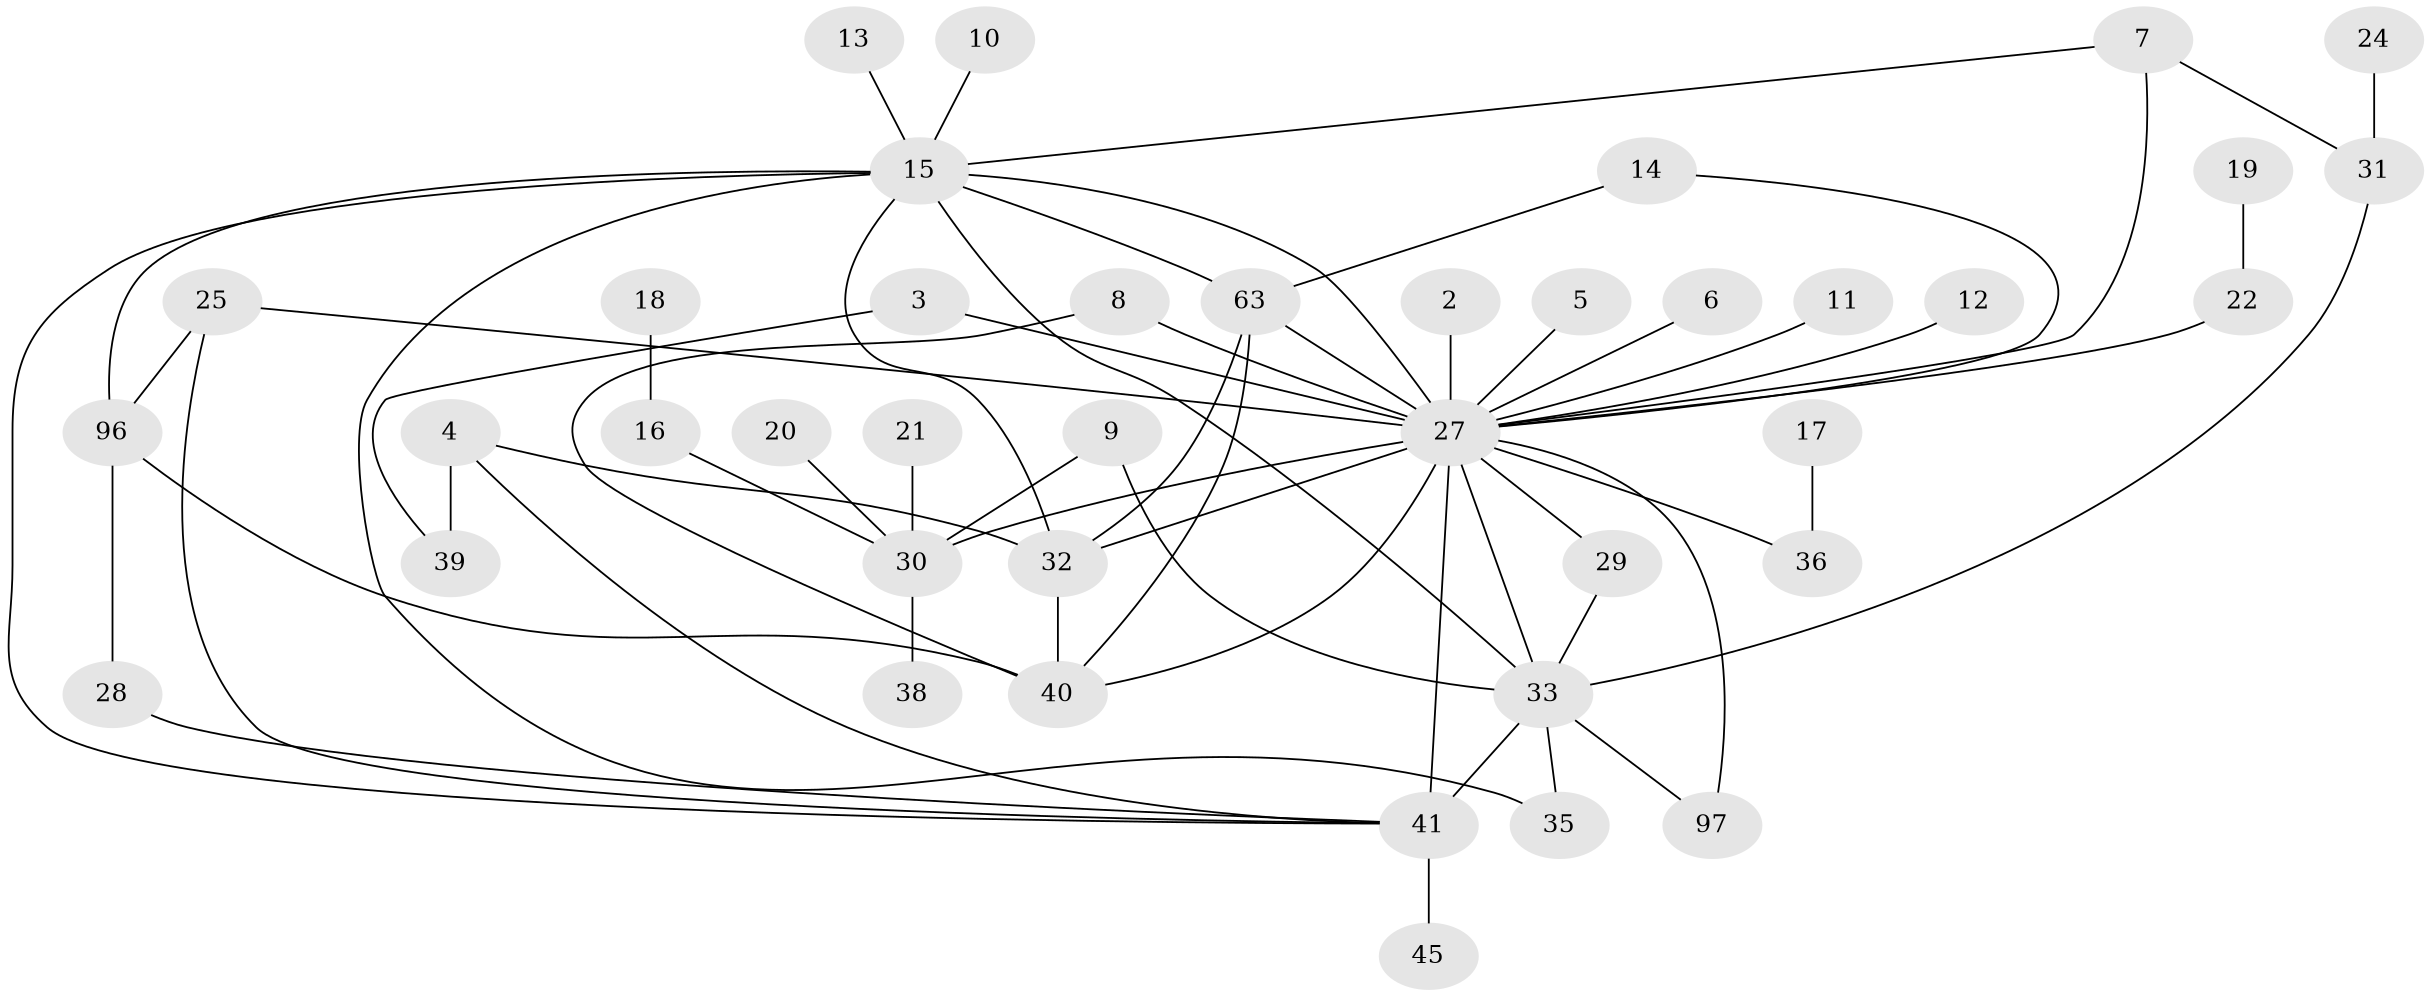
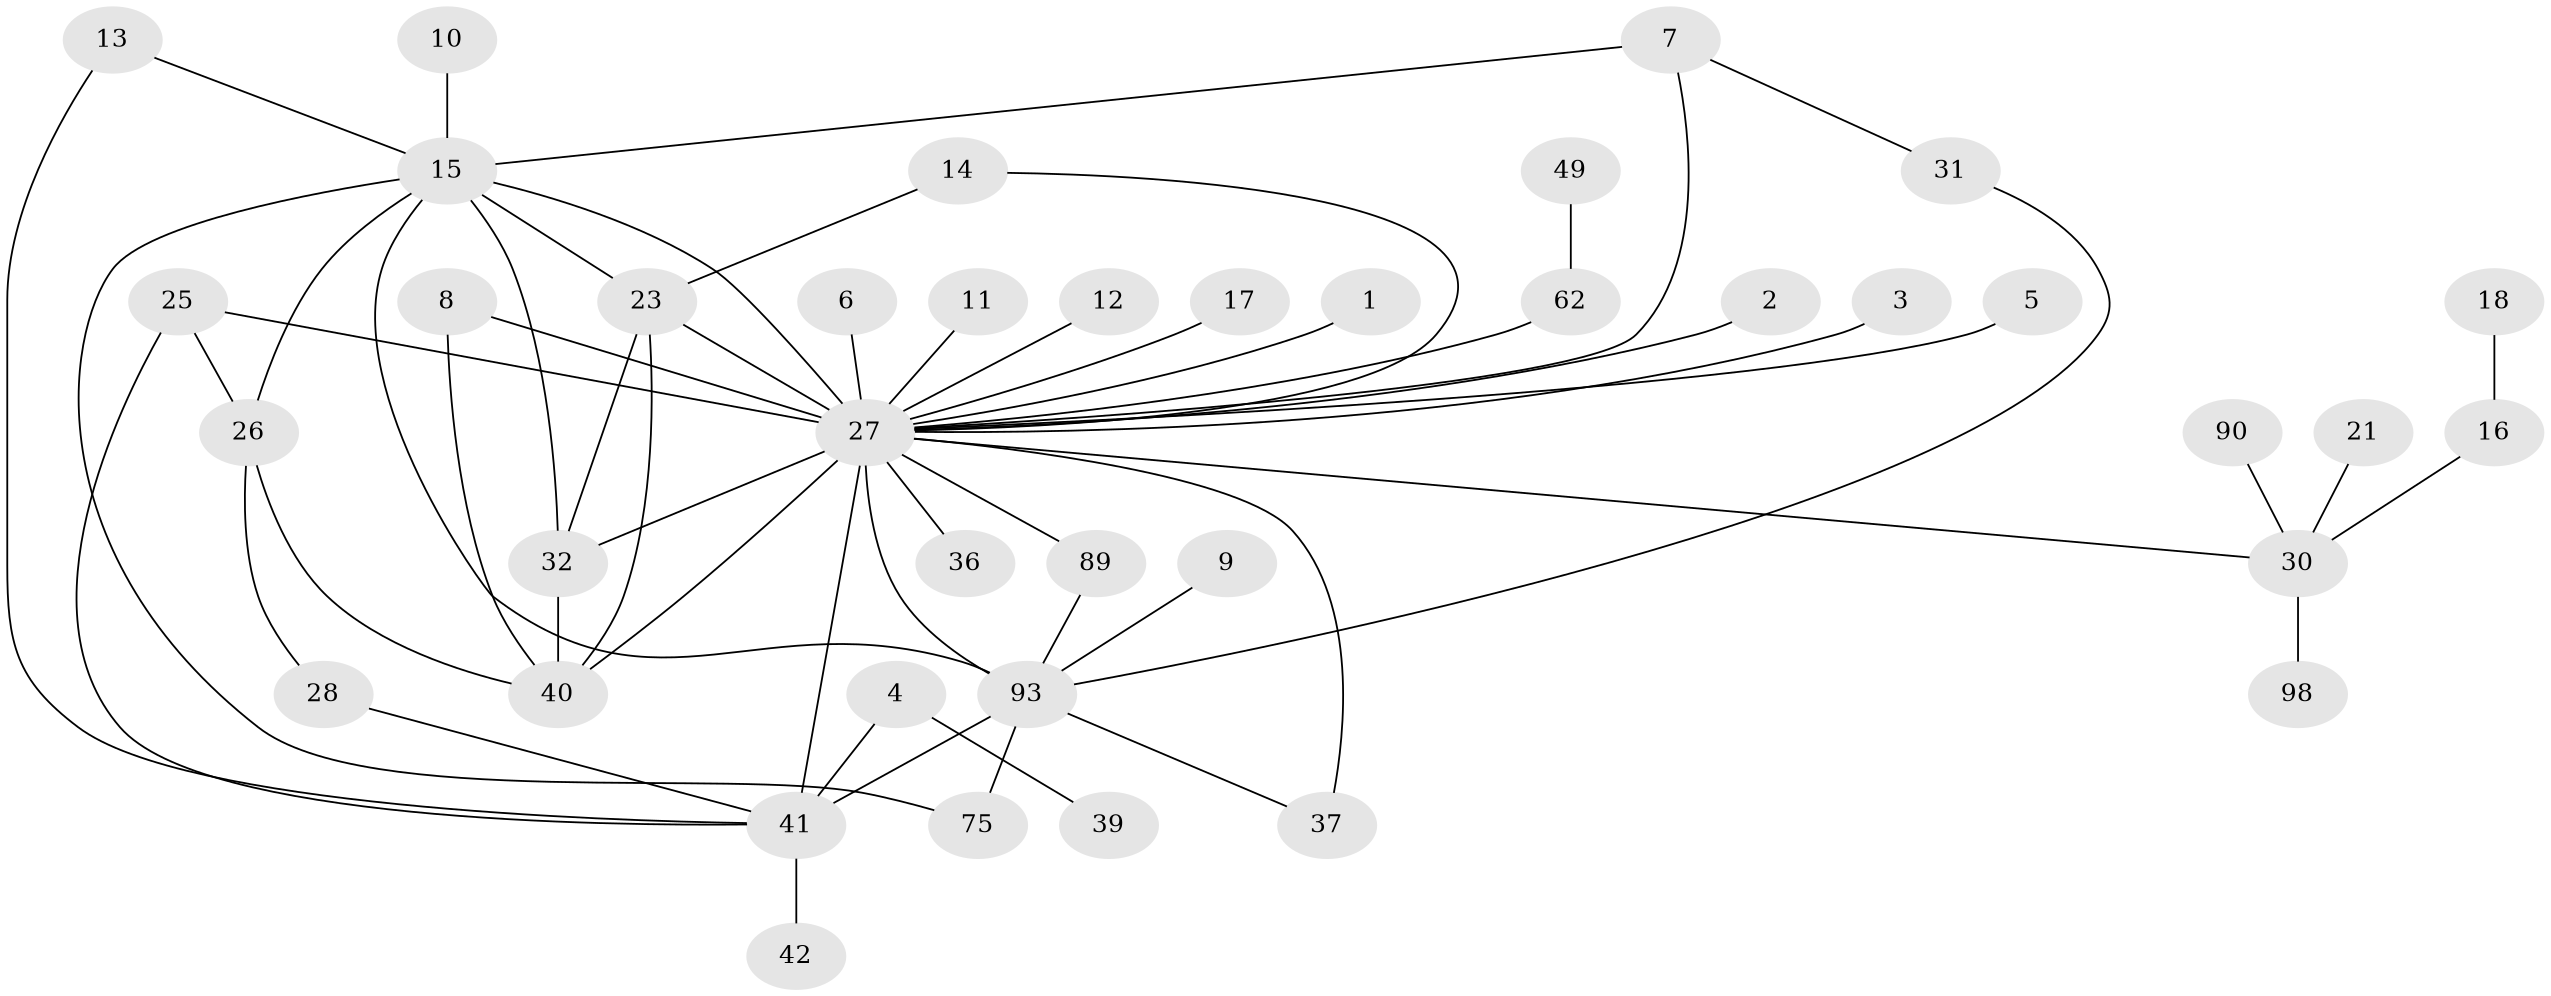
(2374, 40) -> none
(2243, 171) -> (1571, 171)
(1251, 302) -> (647, 302)
none -> (1371, 302)
(2243, 302) -> (1571, 302)
(553, 366) -> none
(113, 433) -> (249, 433)
(782, 433) -> (2233, 433)
(731, 488) -> none
(1012, 498) -> none
(1812, 498) -> (1057, 376)
(1612, 564) -> (1096, 564)
(912, 694) -> (2298, 694)
(1543, 694) -> (1027, 694)
(75, 738) -> (71, 721)
(1560, 825) -> (978, 825)
(1712, 825) -> (1327, 825)
(1429, 956) -> (796, 956)
